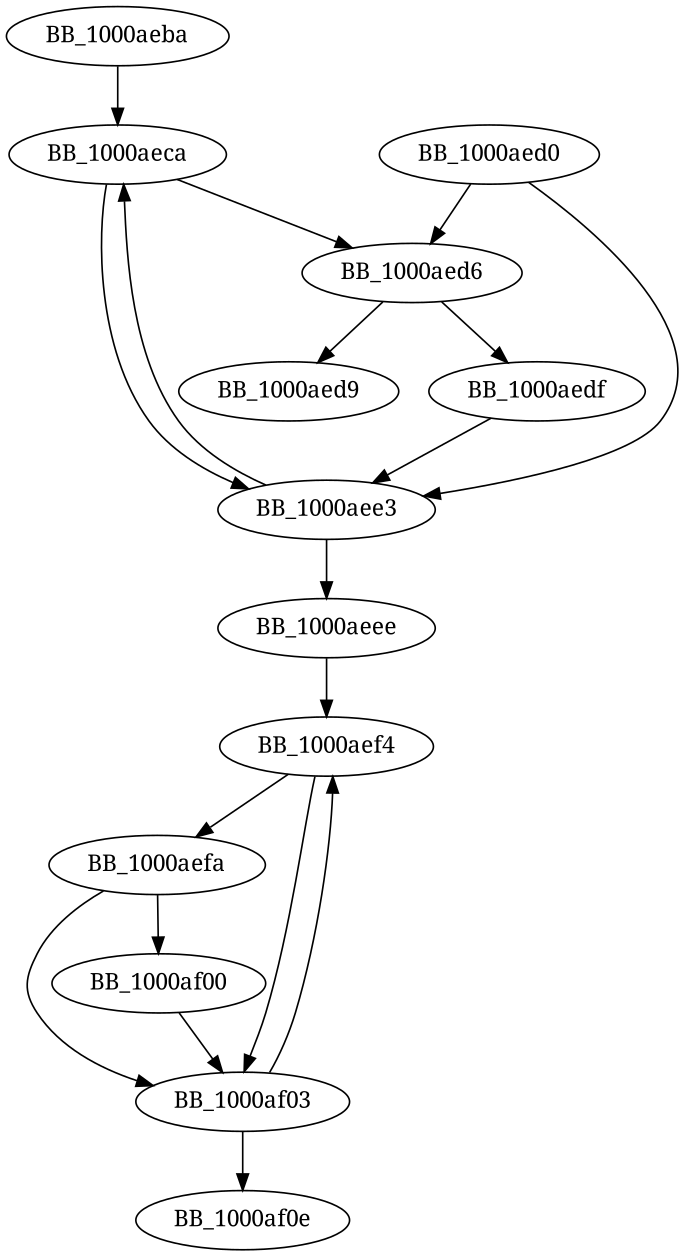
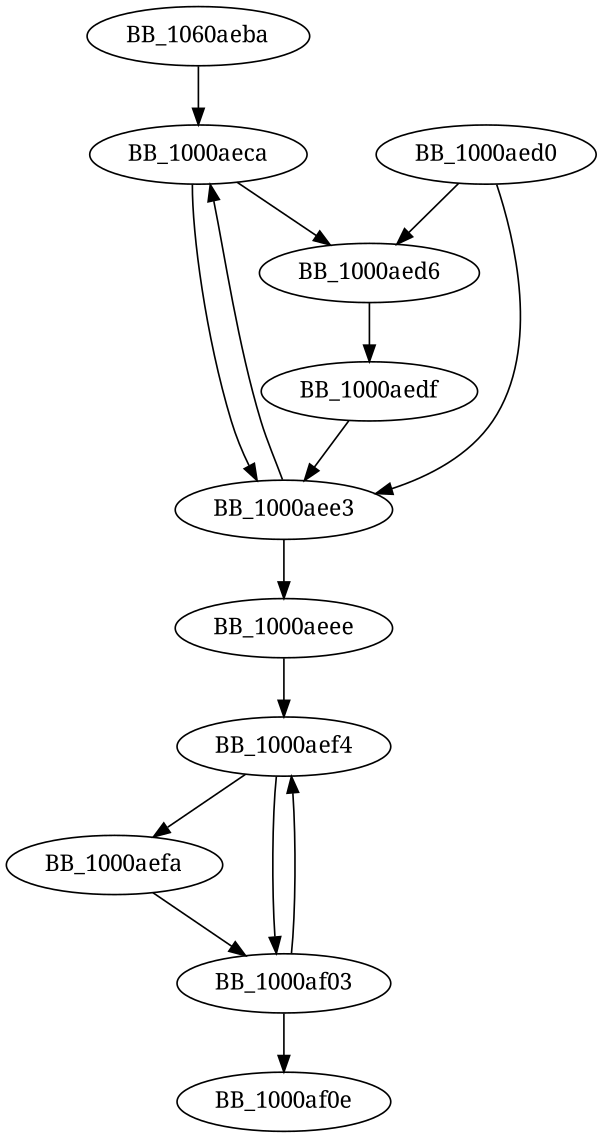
(118, 36) -> (198, 36)
(289, 391) -> none
(159, 983) -> none
